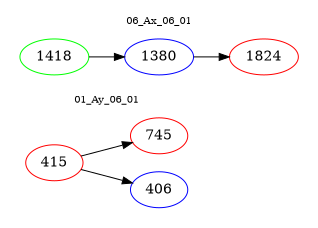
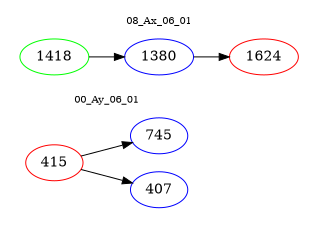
(159, 21) -> (159, 21)
(264, 57) -> (264, 57)
(107, 100) -> (107, 100)
(159, 136) -> (159, 136)
(159, 190) -> (159, 190)
